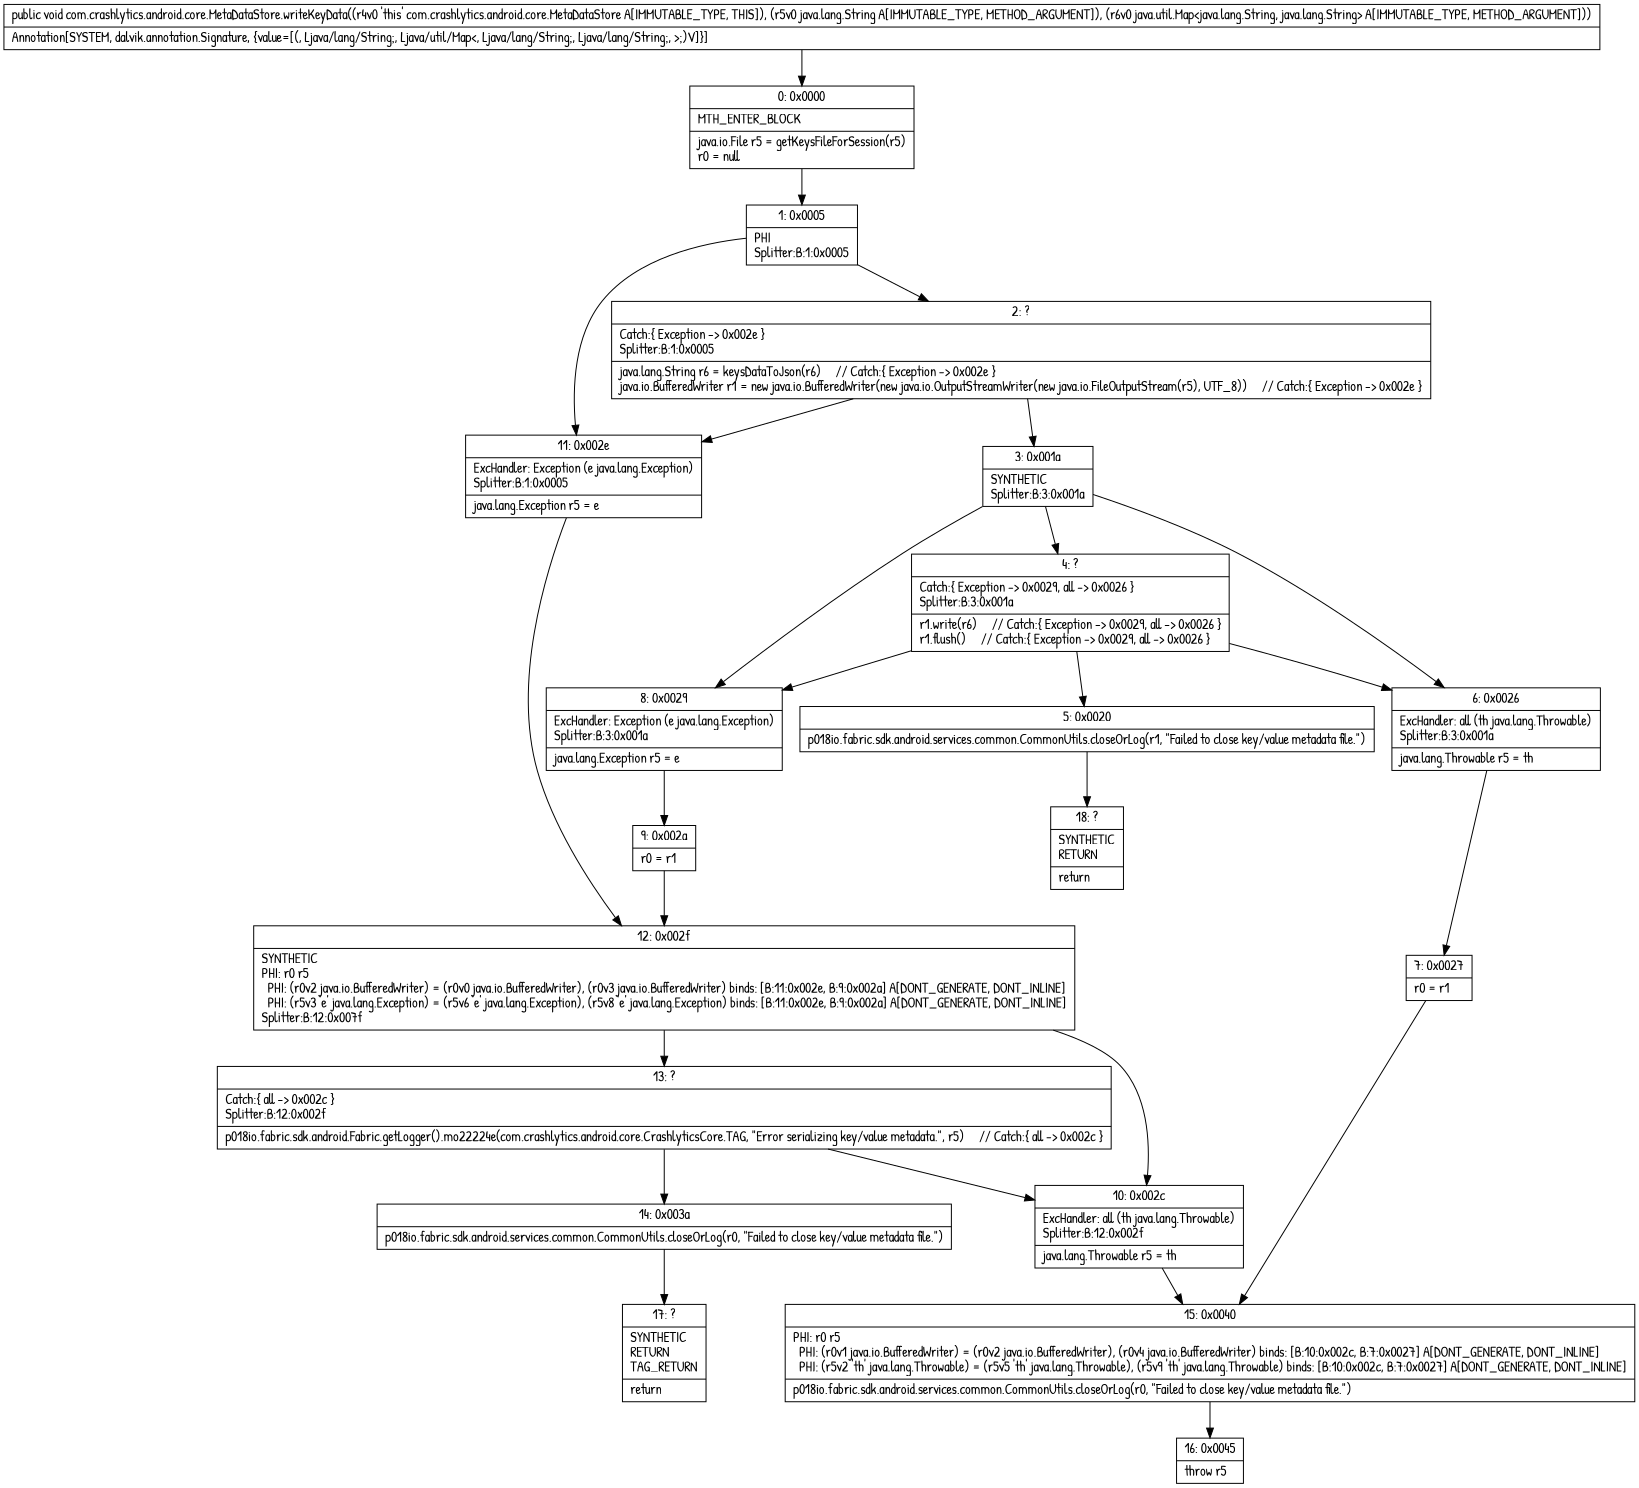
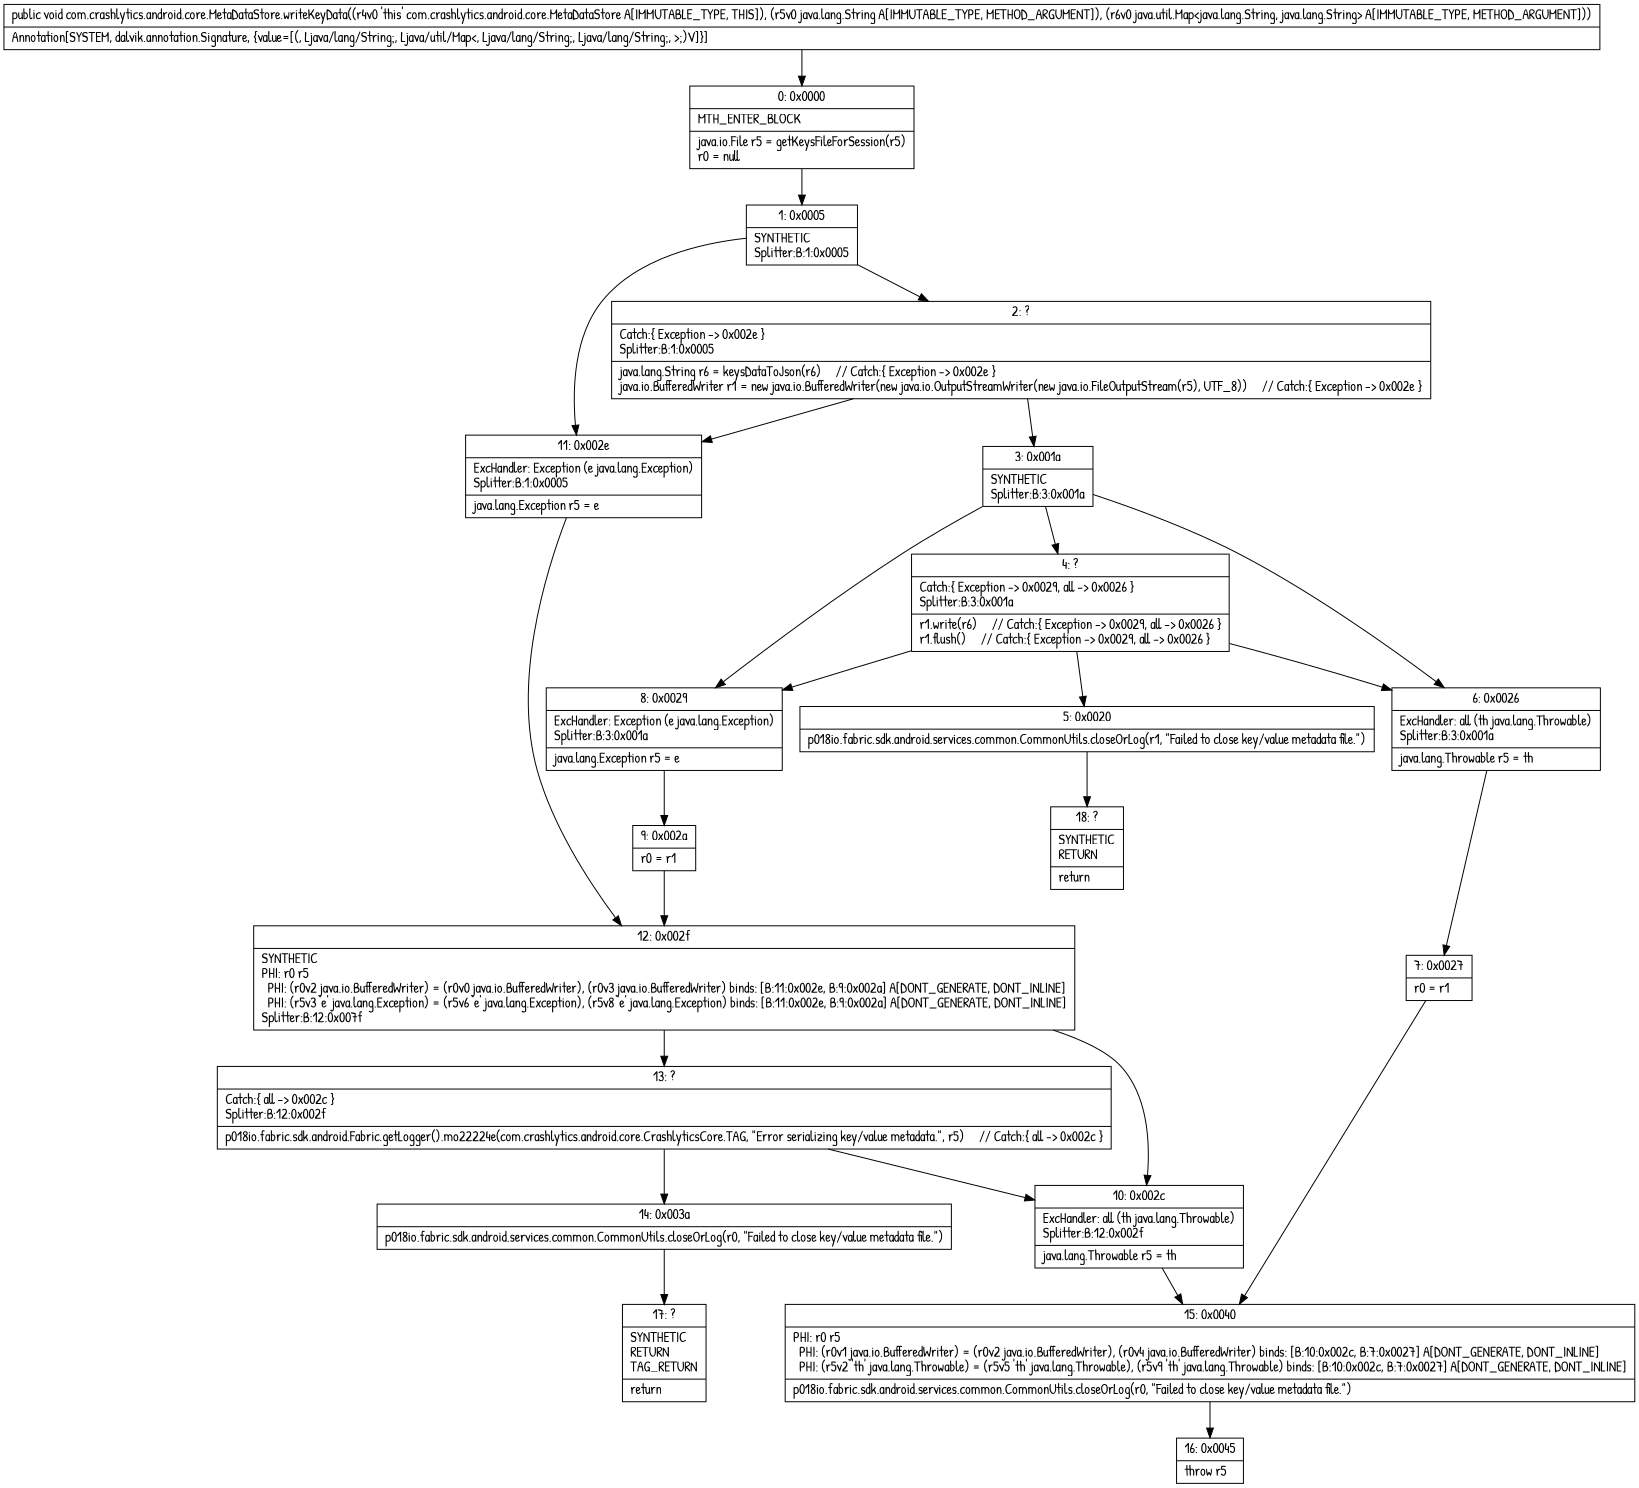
(763, 238) -> (783, 238)
